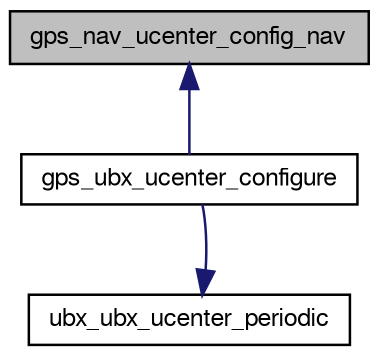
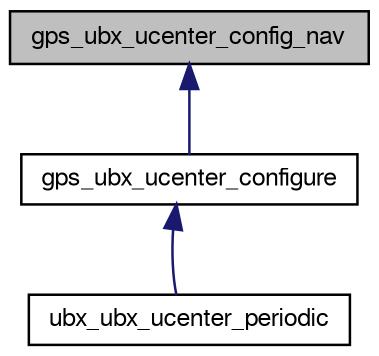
(189, 38) -> (189, 38)
(206, 237) -> (173, 262)
